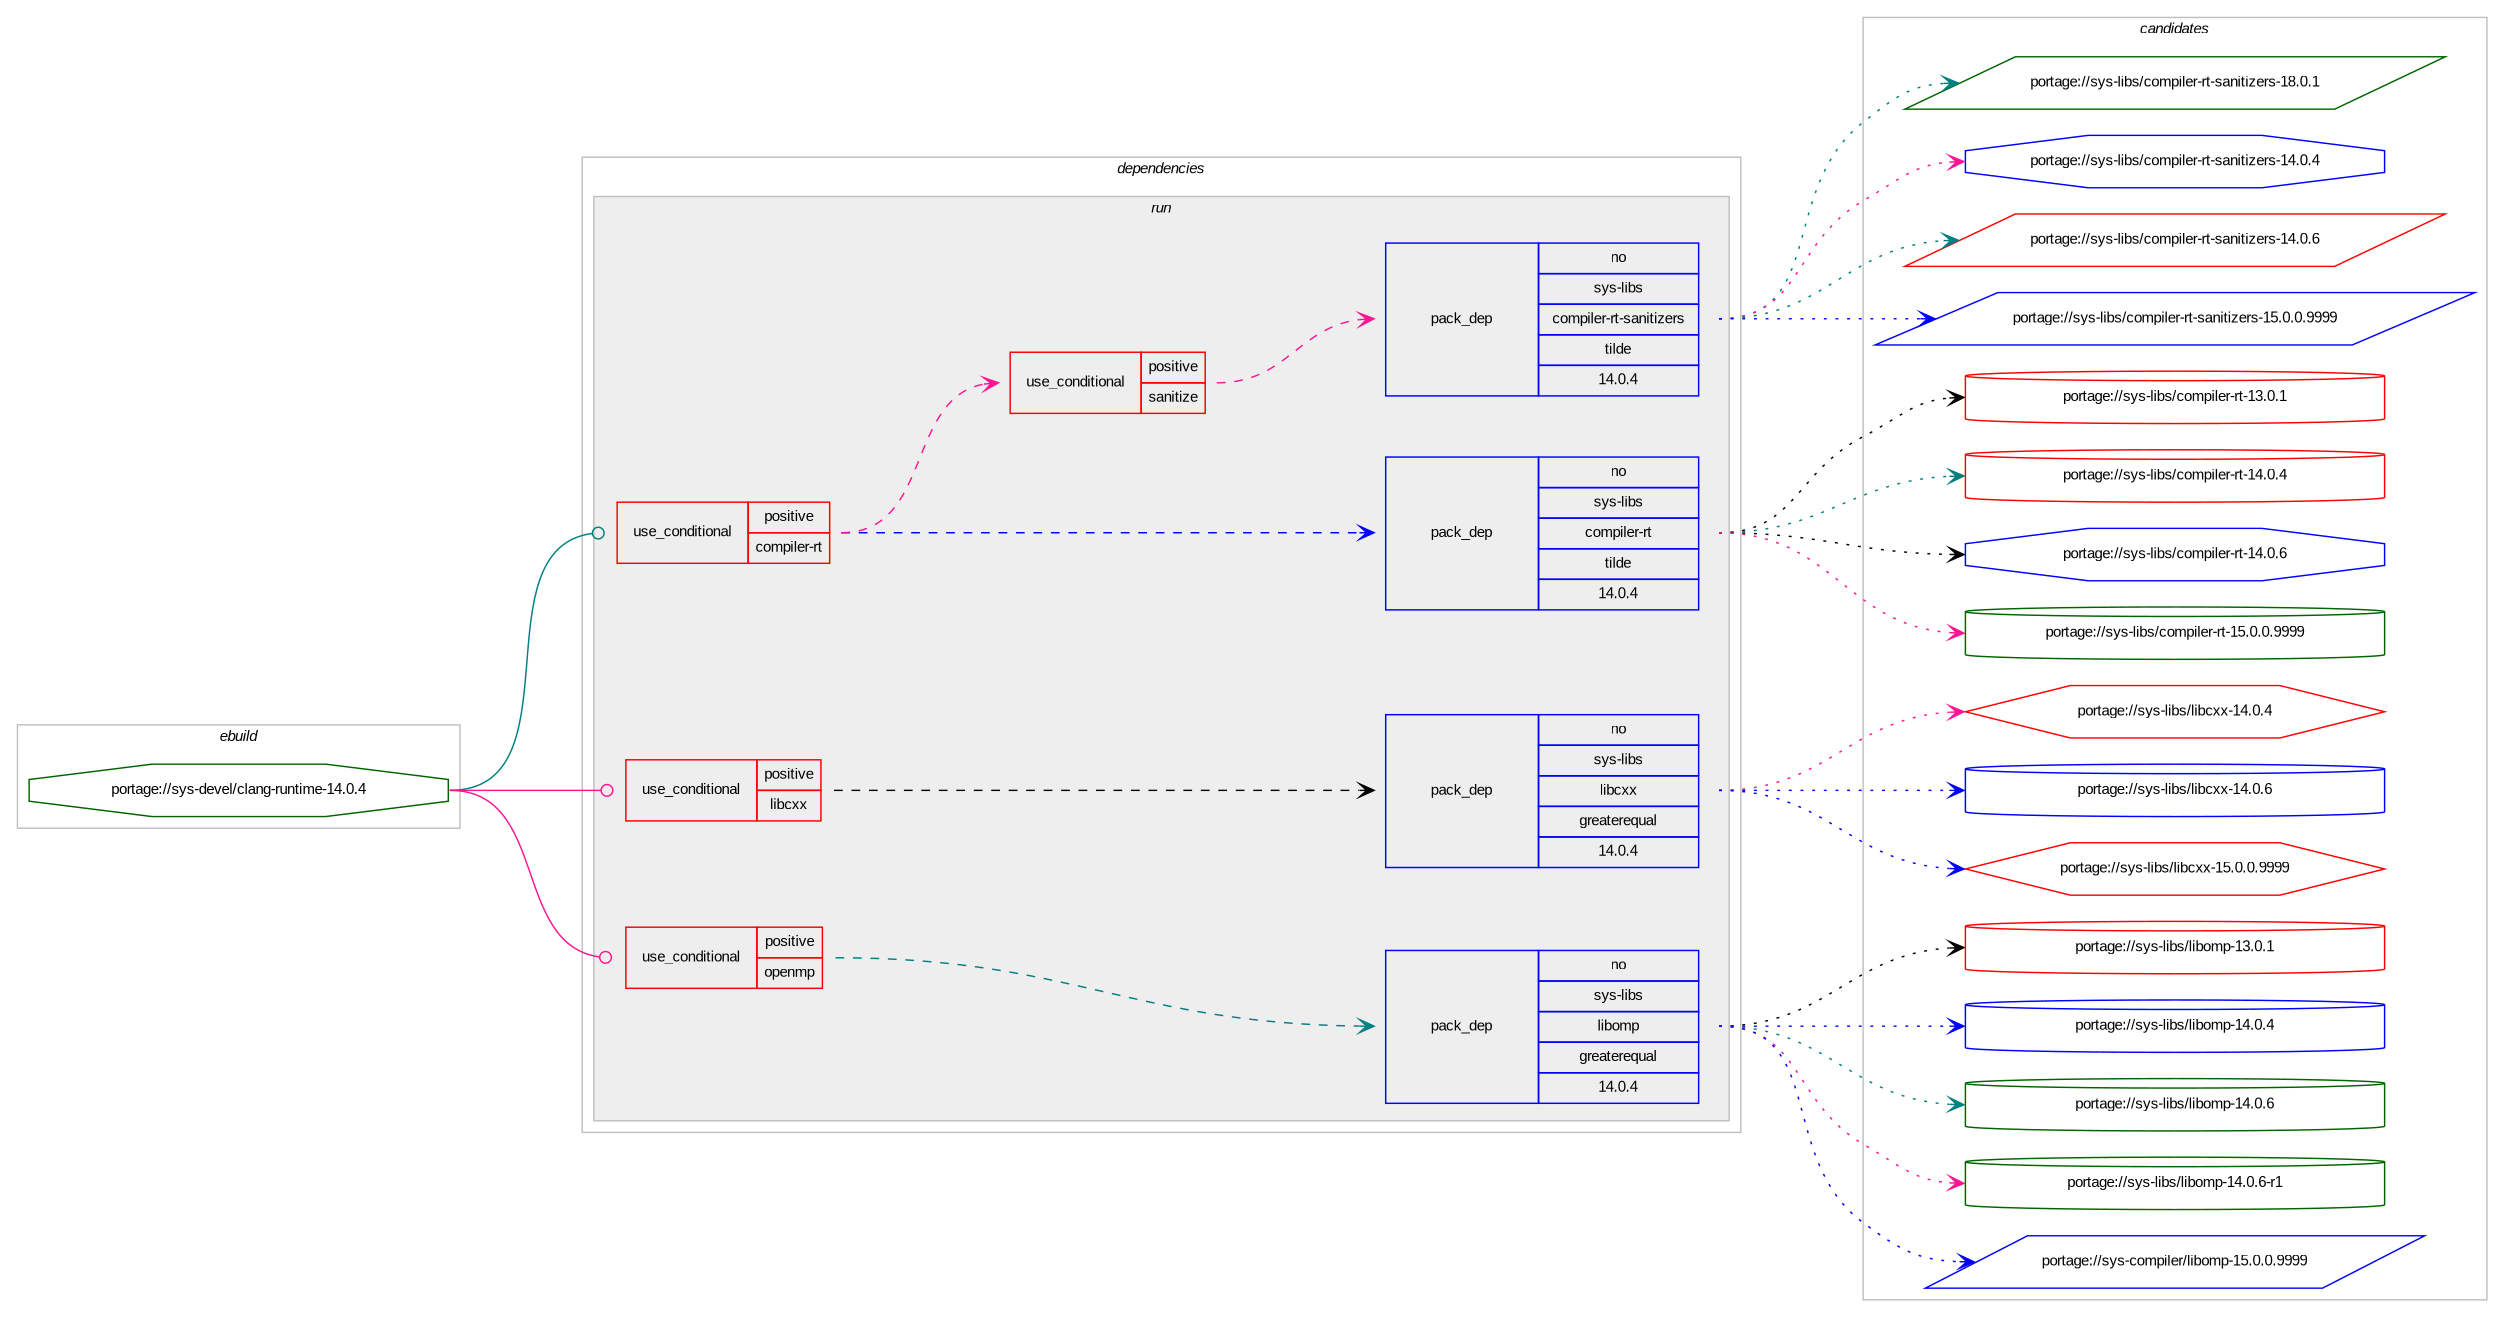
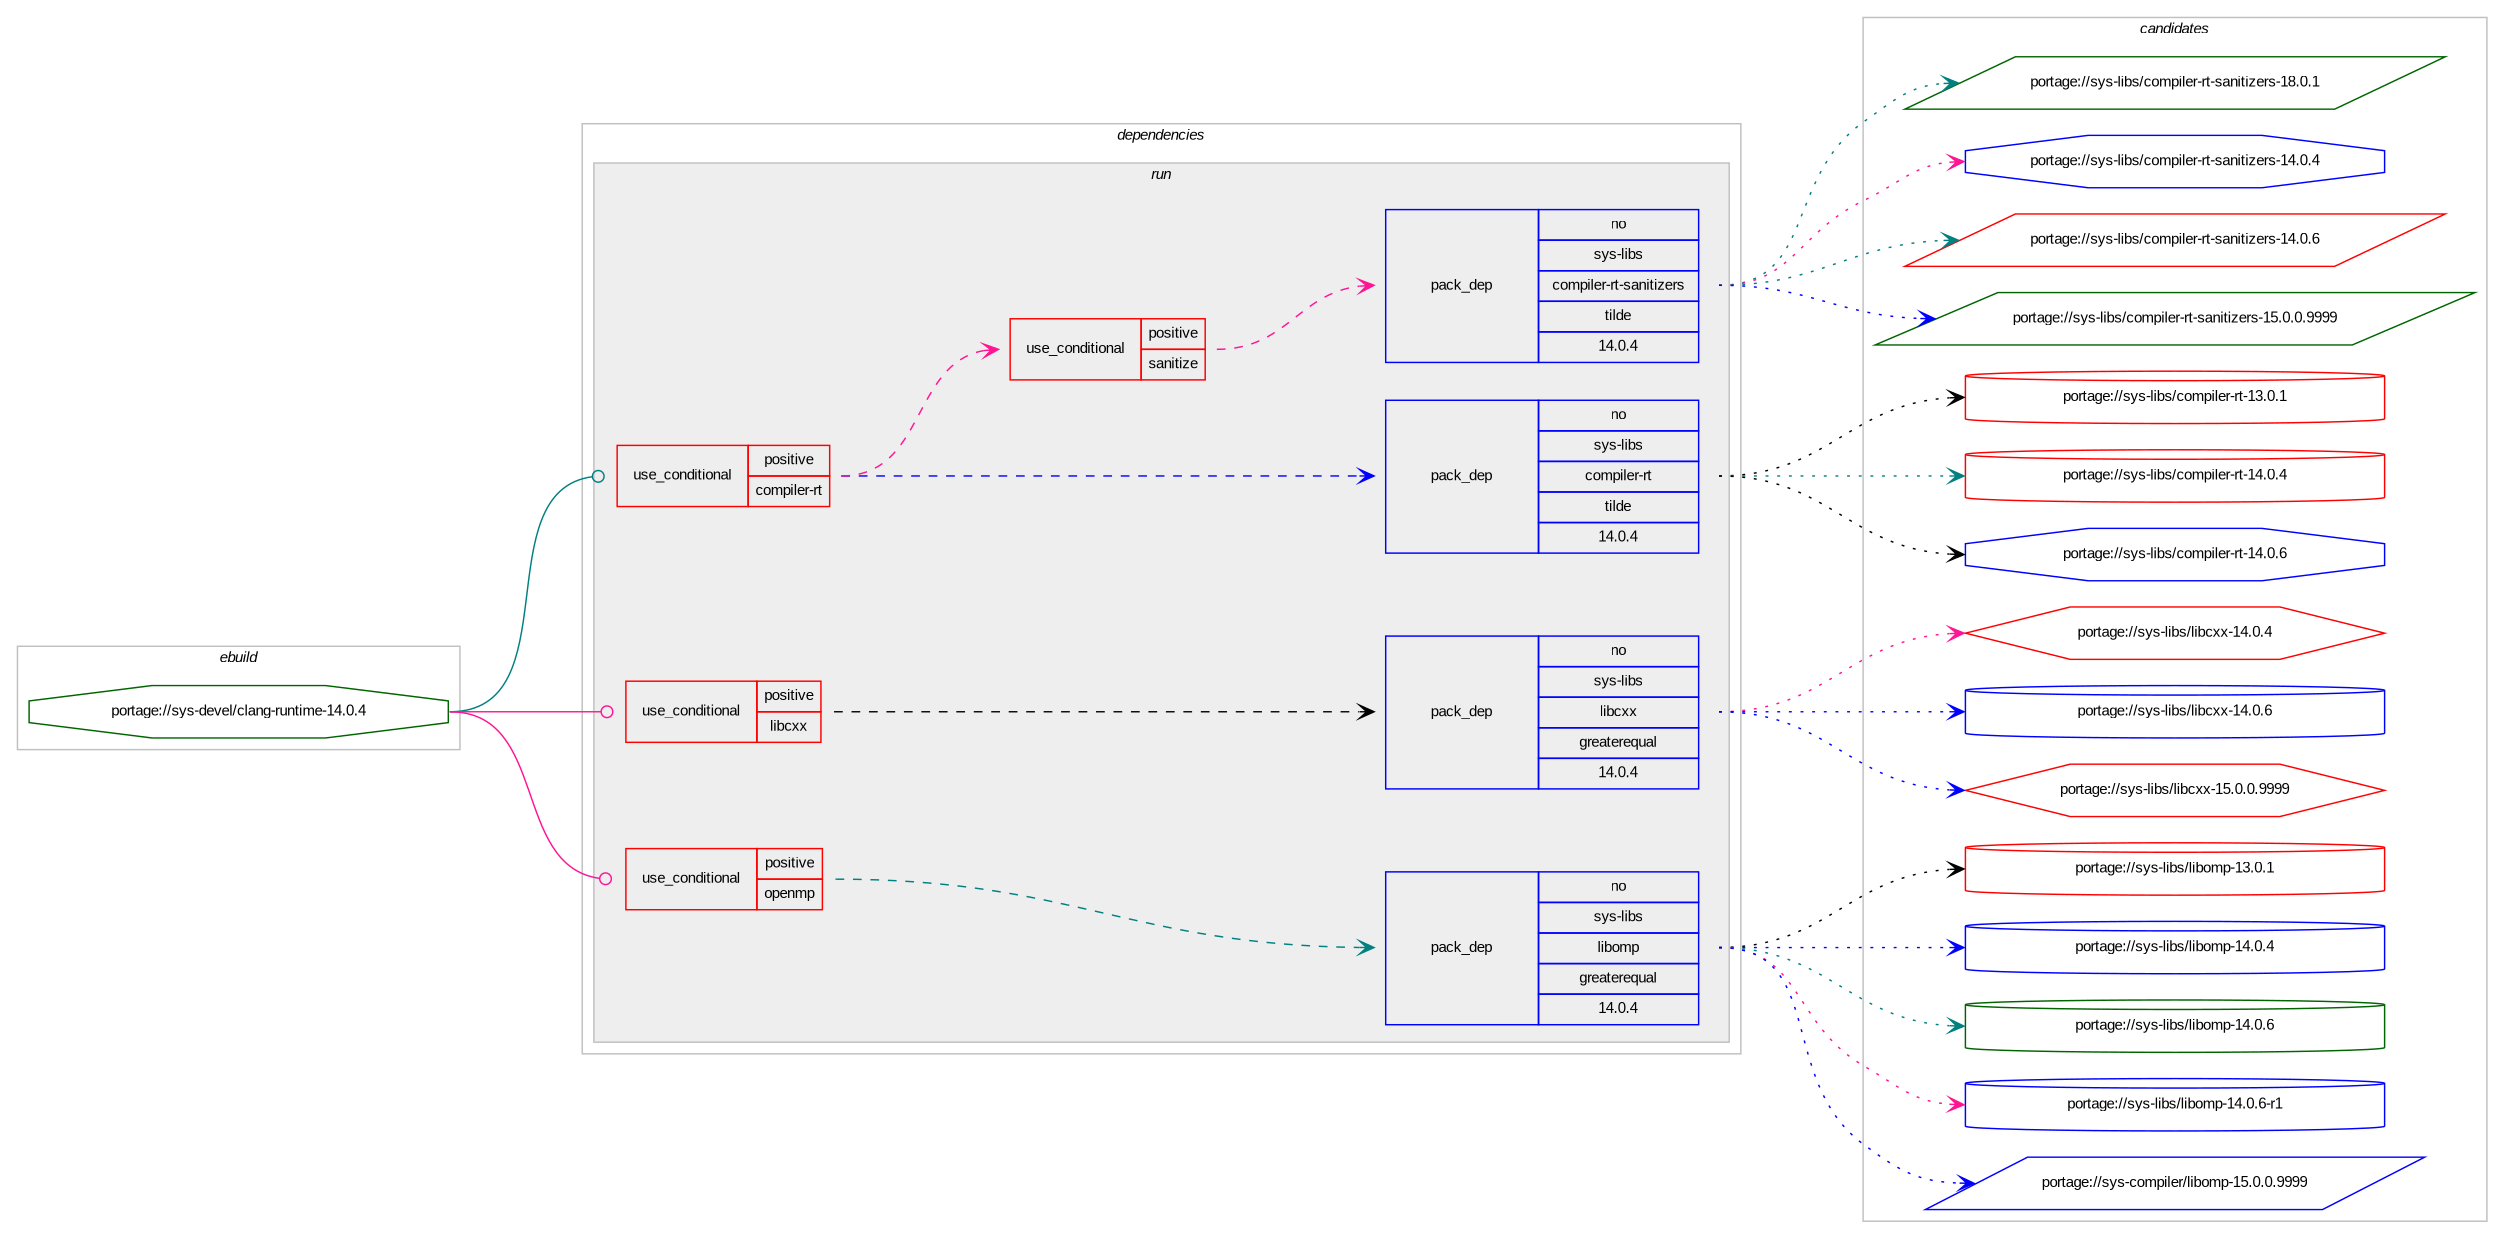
(2175, 319) -> (2175, 319)
(2175, 633) -> none
(2175, 1183) -> (2175, 1105)
